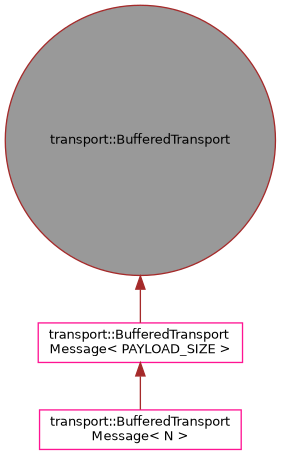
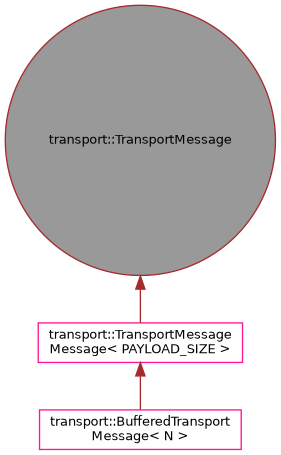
(140, 140) -> (140, 140)
(140, 343) -> (140, 343)
